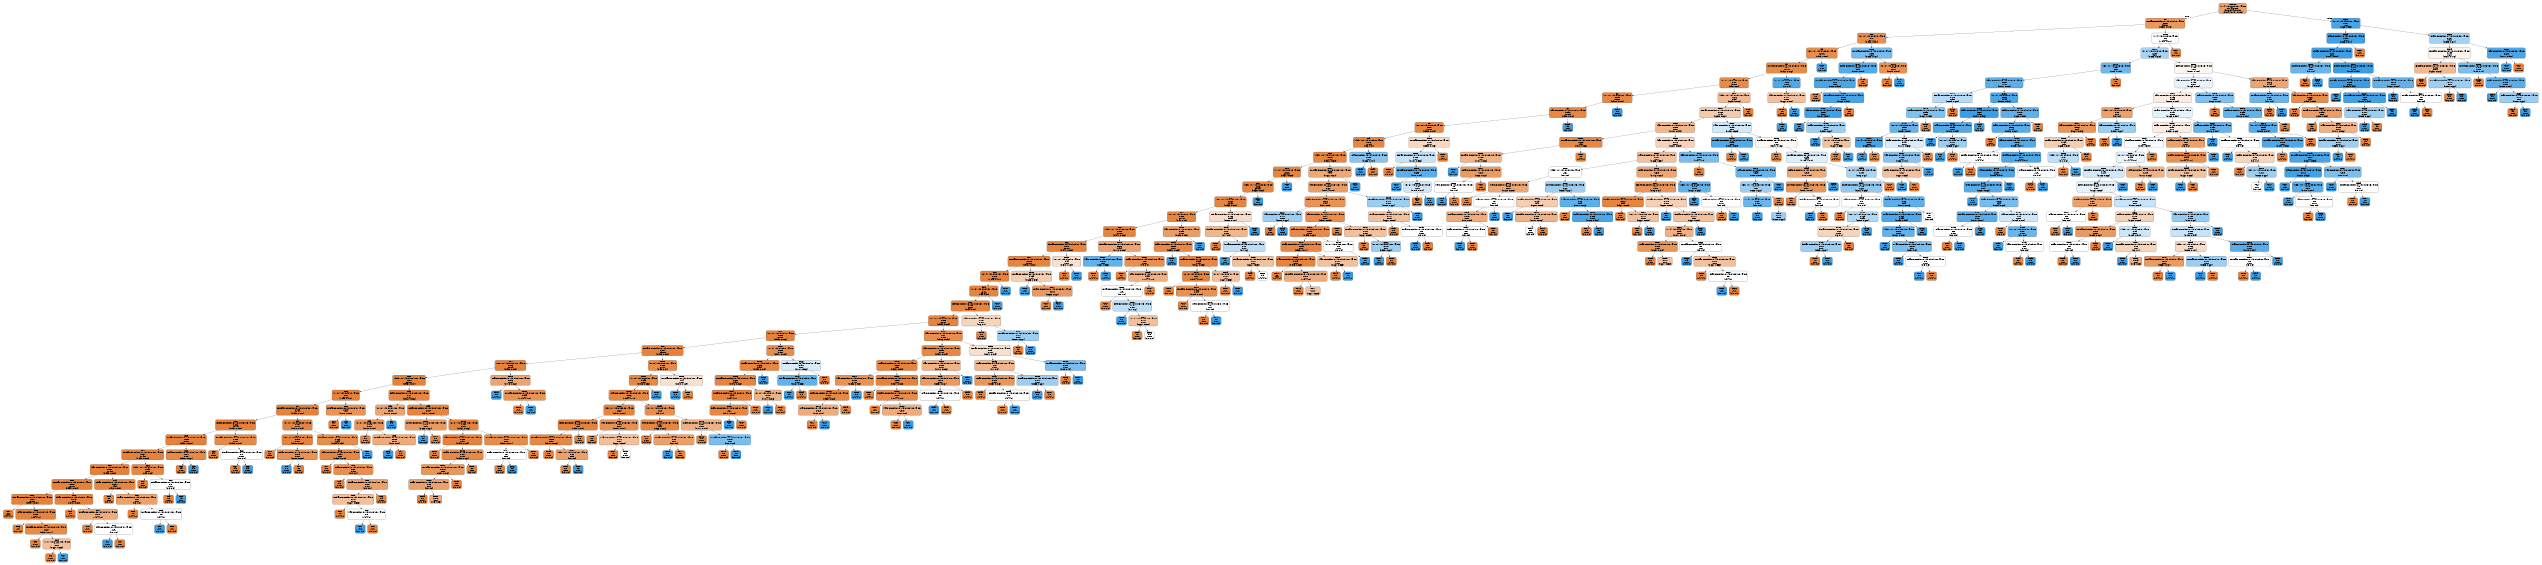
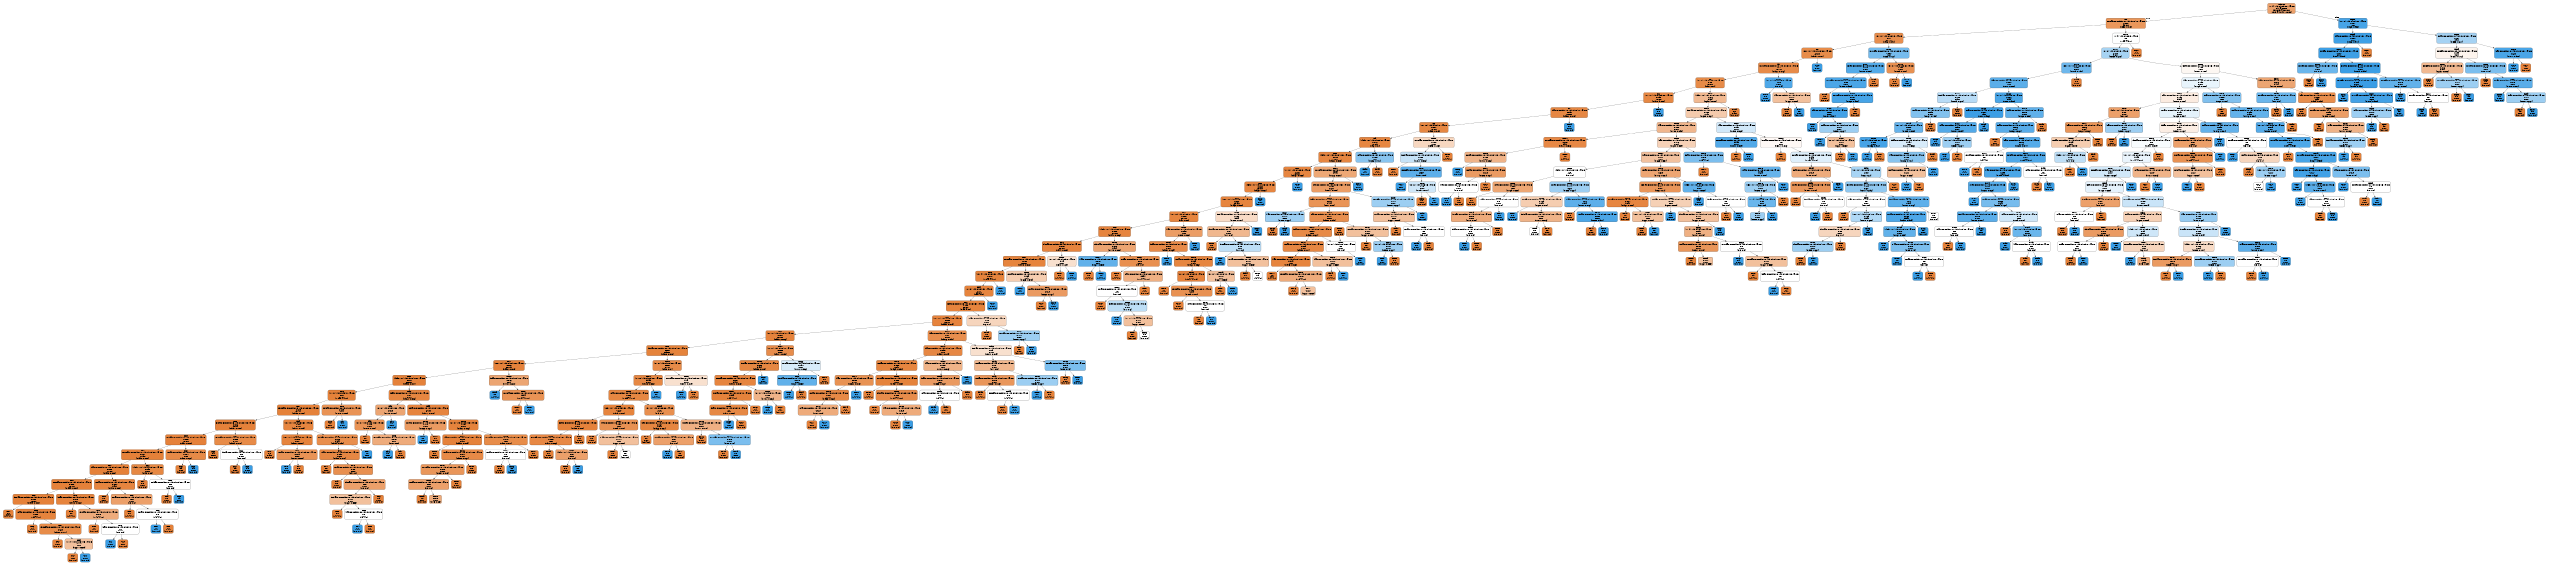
(1782, 119) -> (1772, 90)
(1779, 209) -> (1760, 209)
